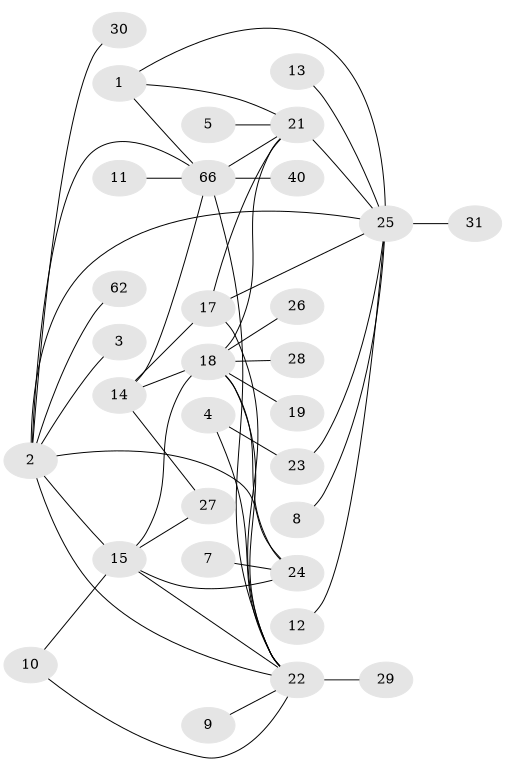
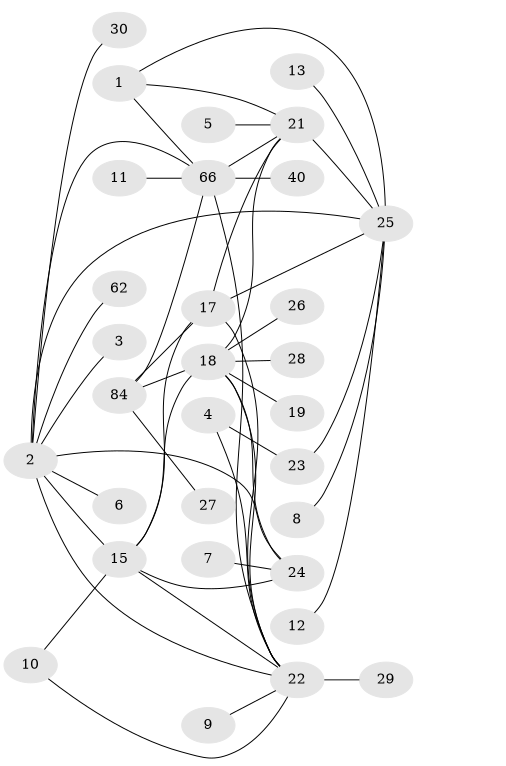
(475, 224) -> none
(119, 395) -> (119, 395)
none -> (119, 506)
(164, 533) -> (163, 416)
